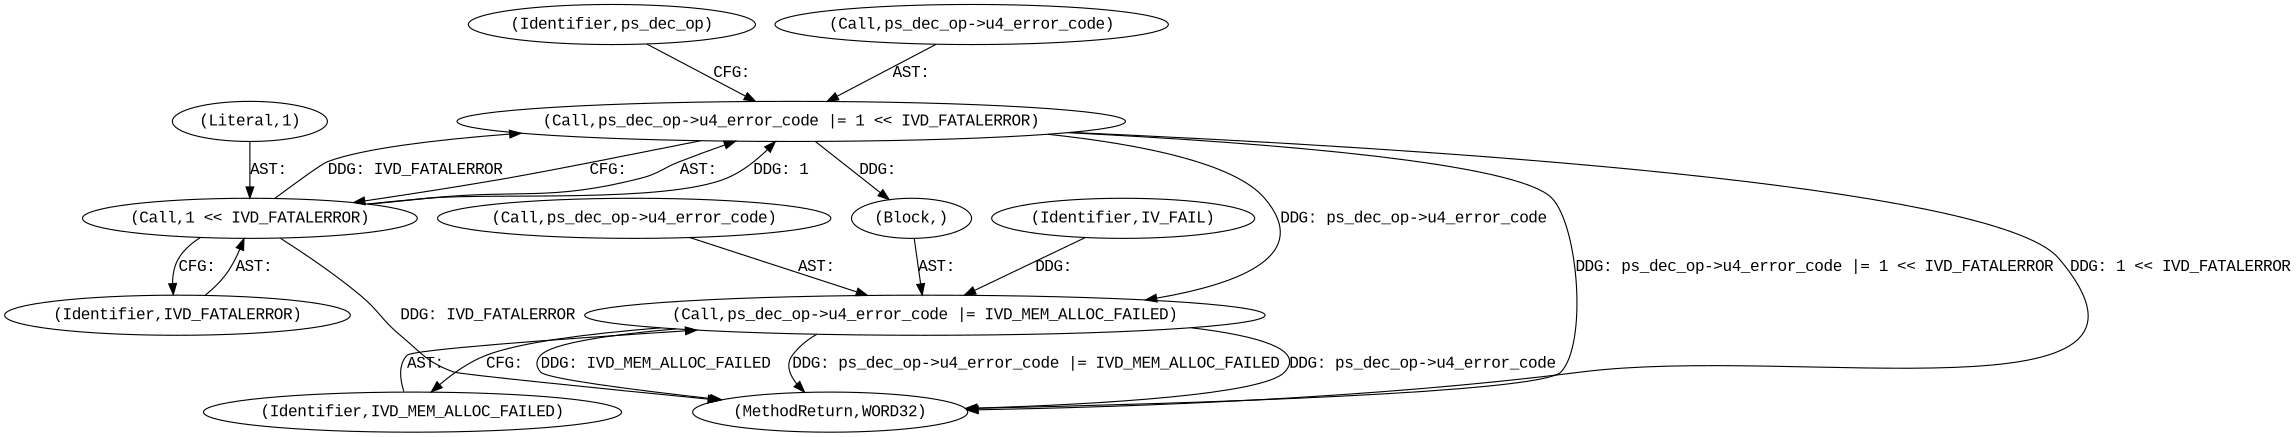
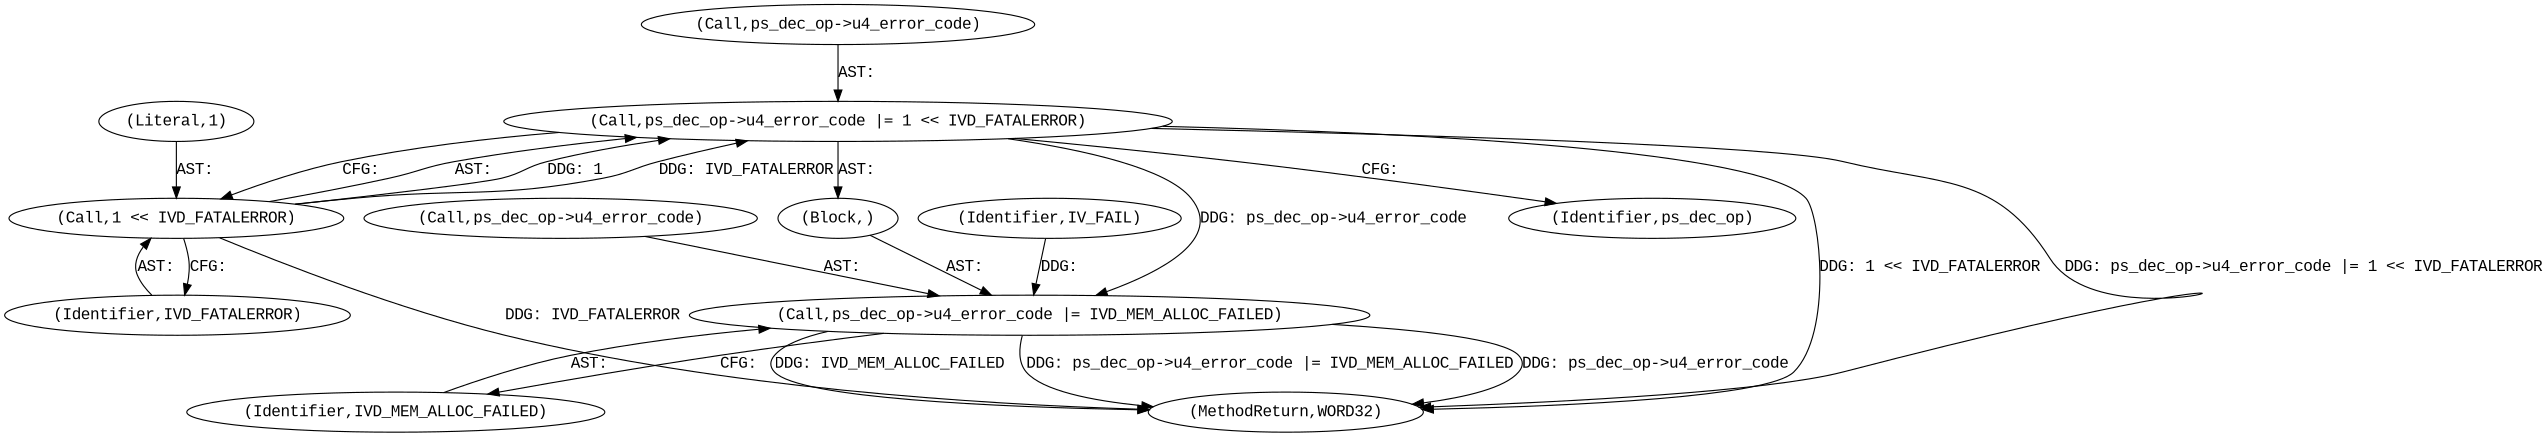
(696, 70) -> (1280, 167)
(883, 170) -> (861, 170)
